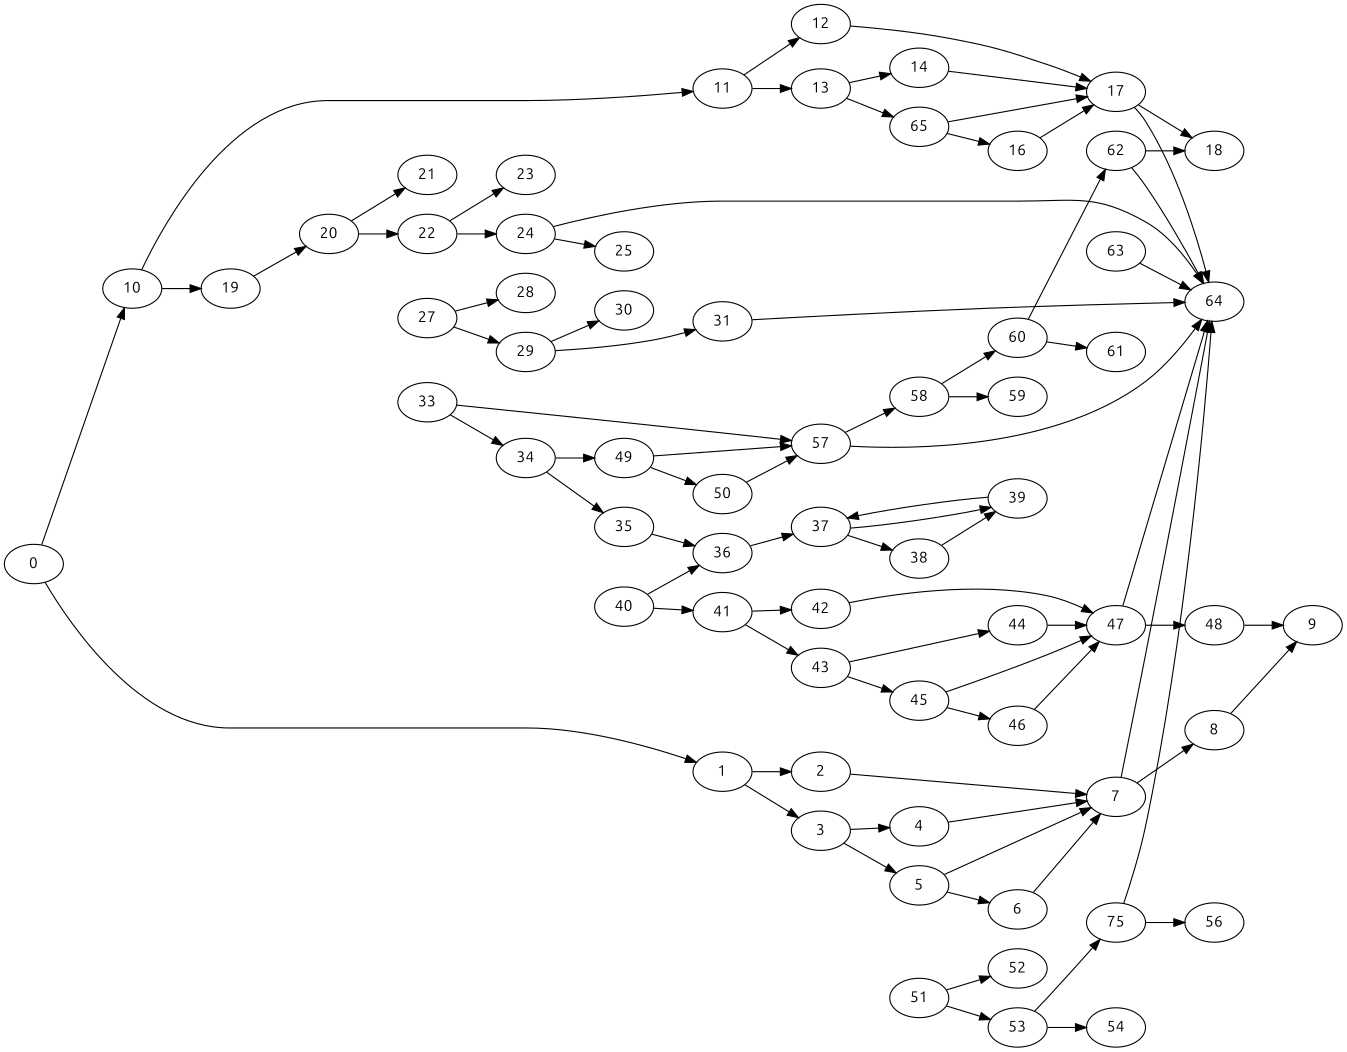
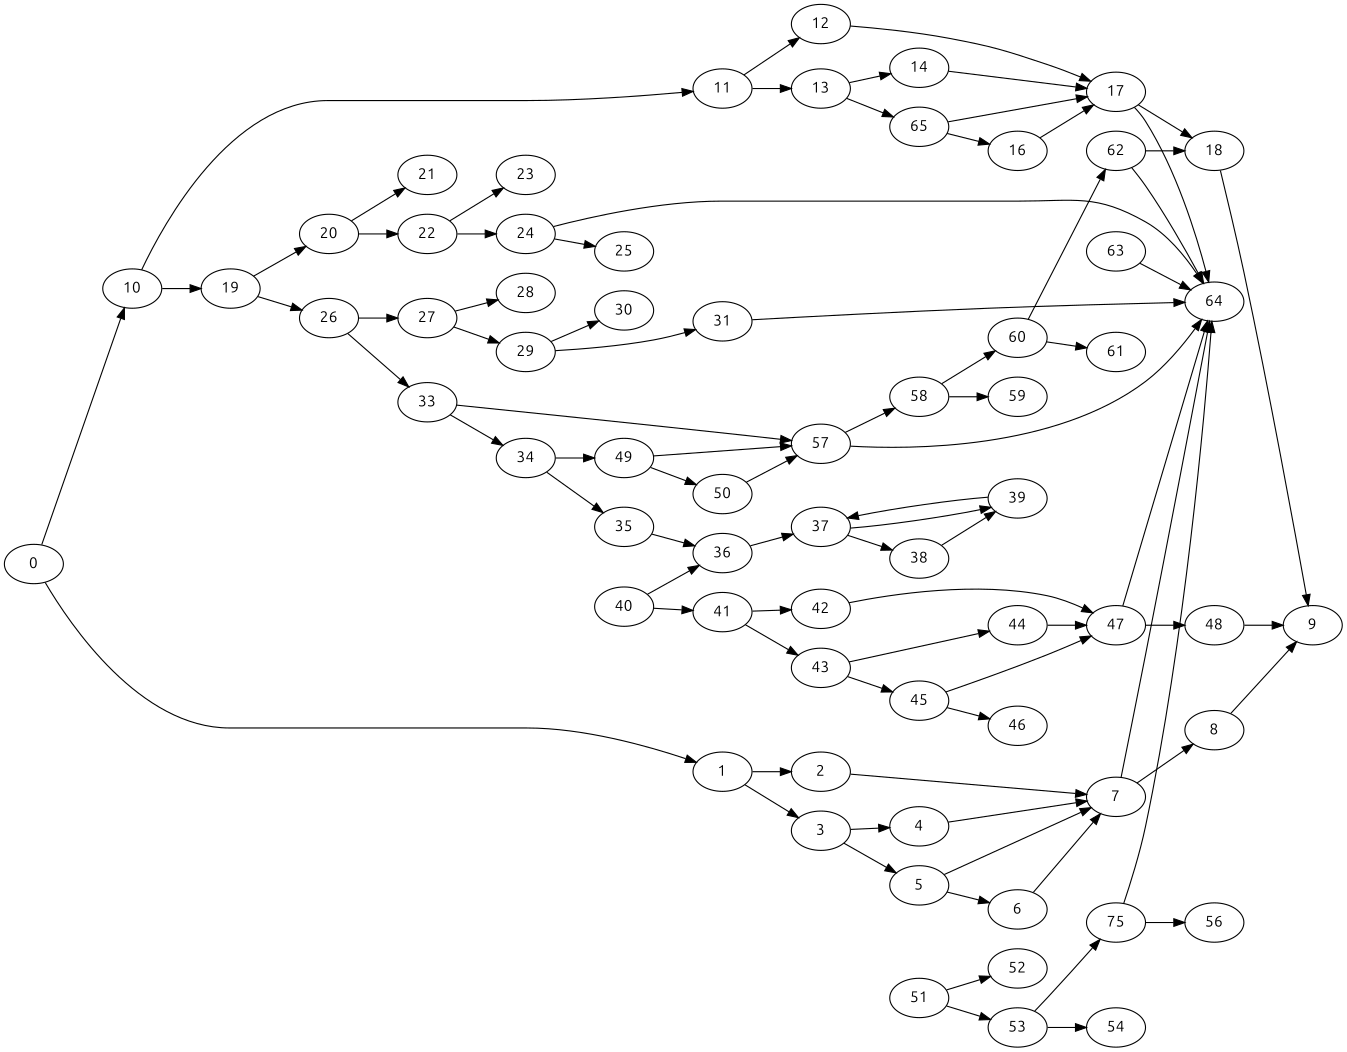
none -> (329, 318)
none -> (1266, 382)
(1063, 679) -> none
